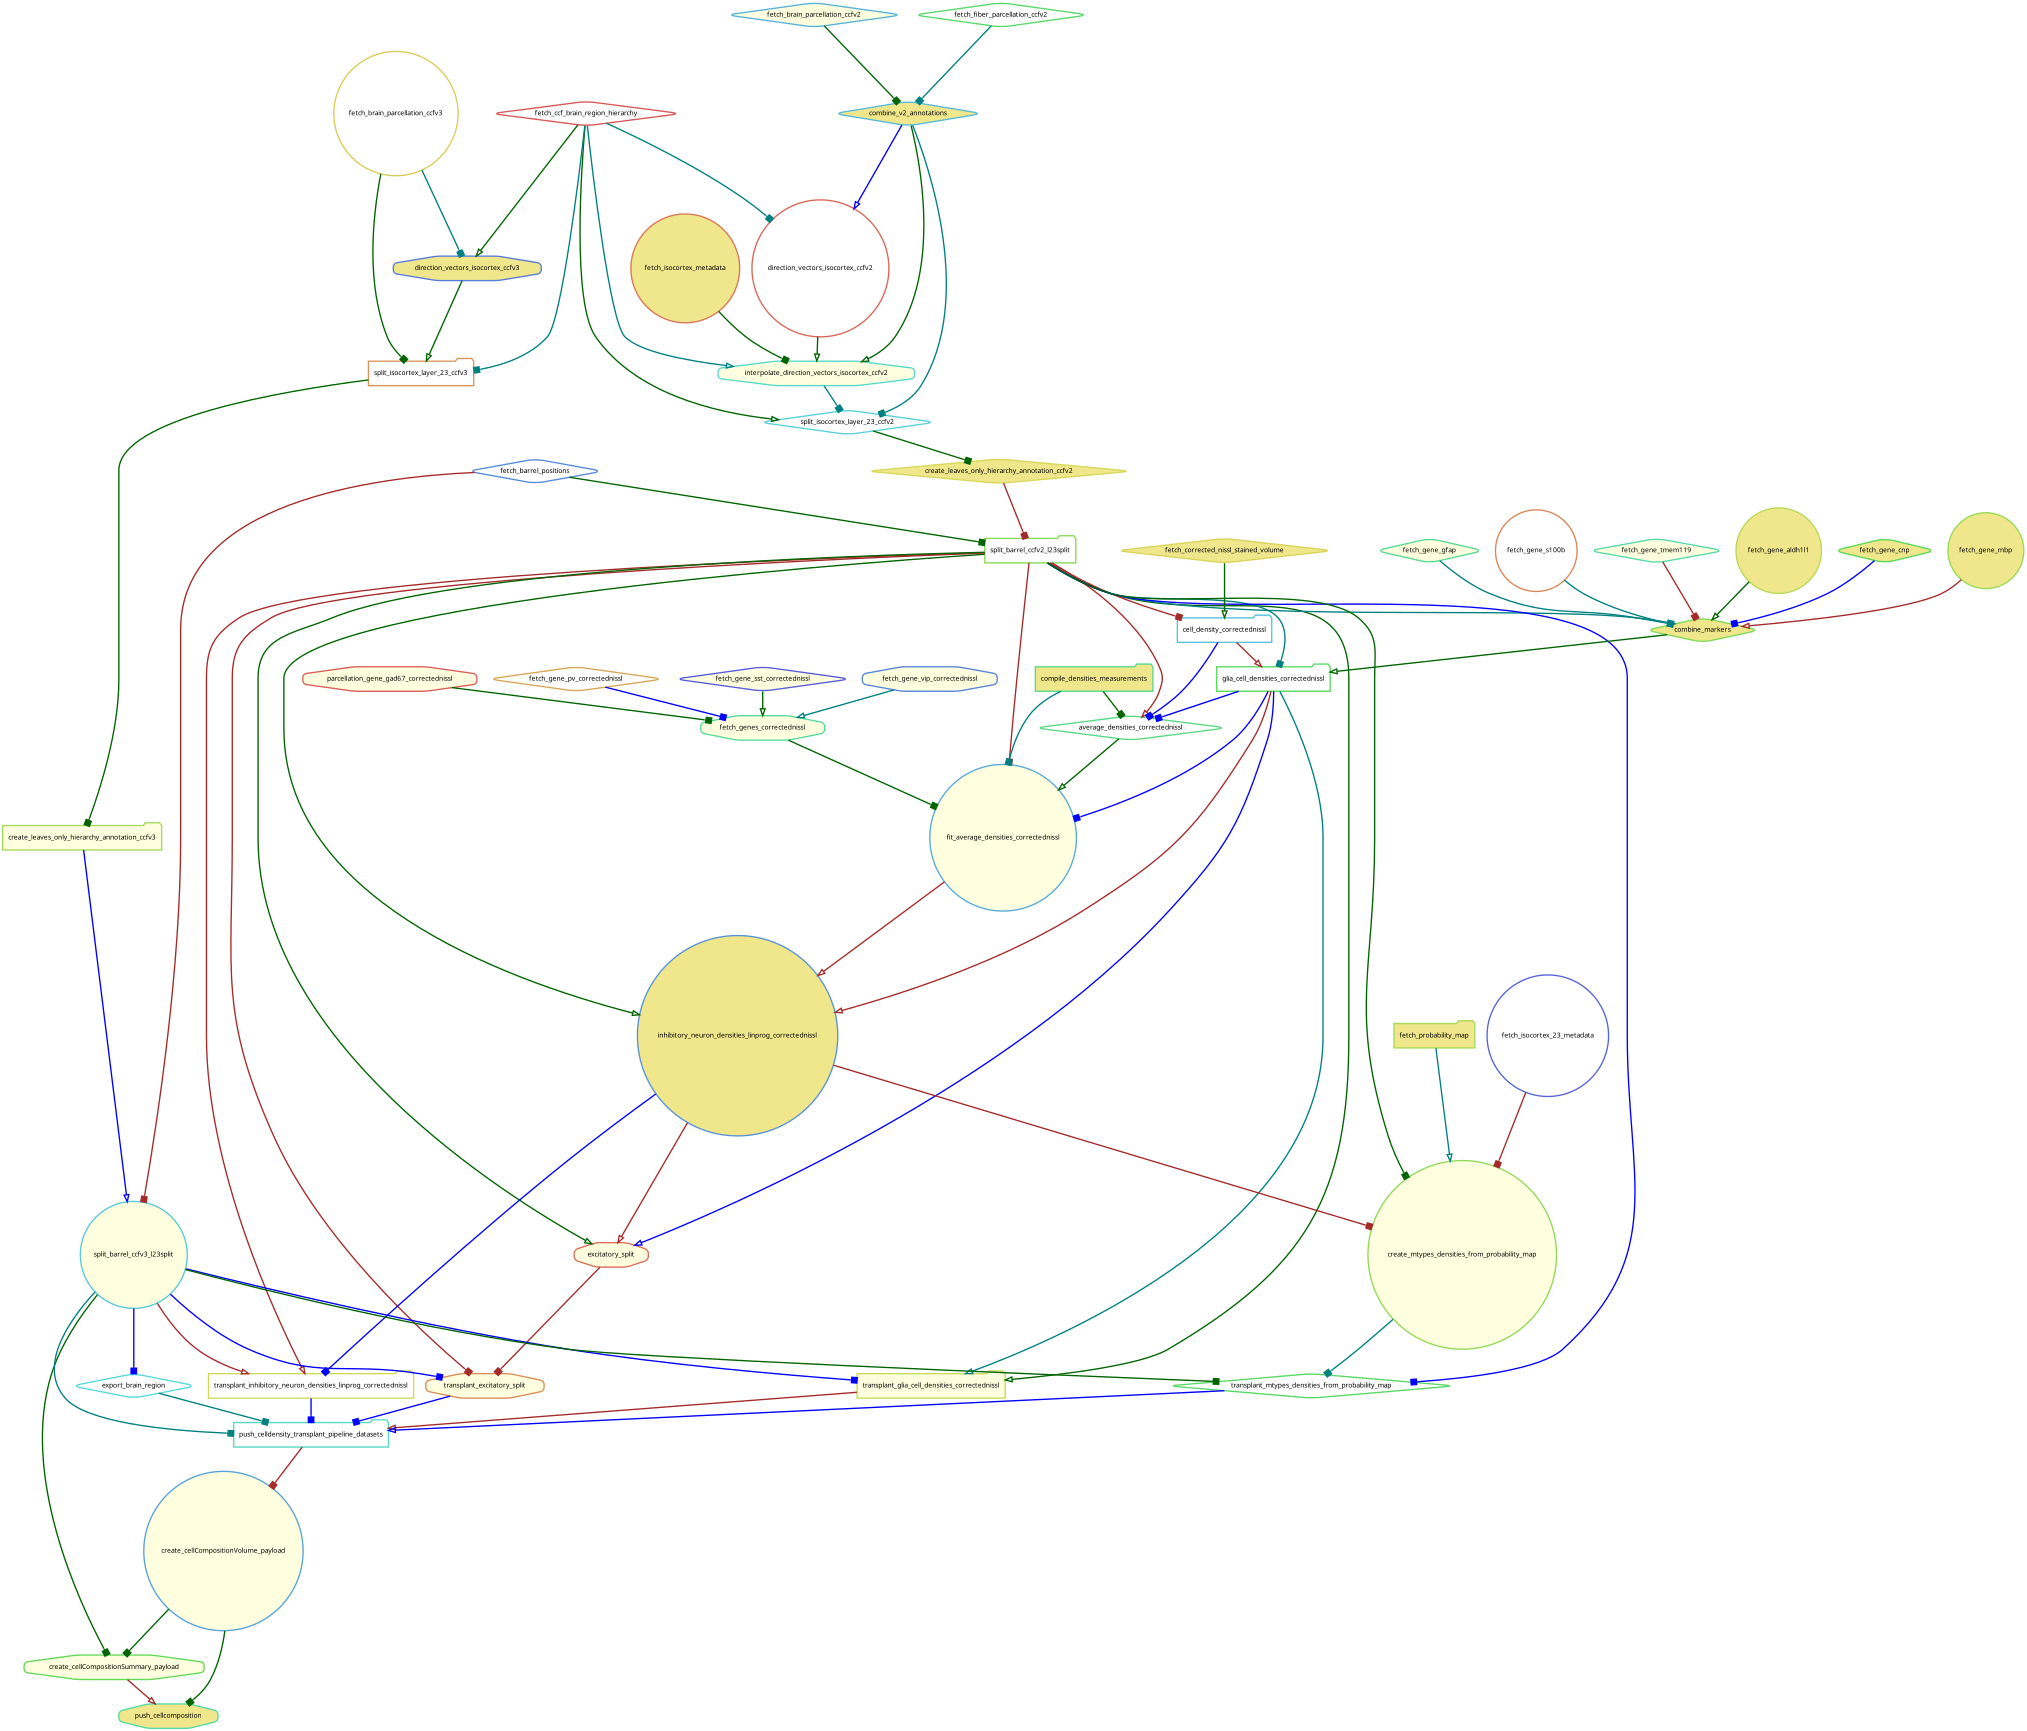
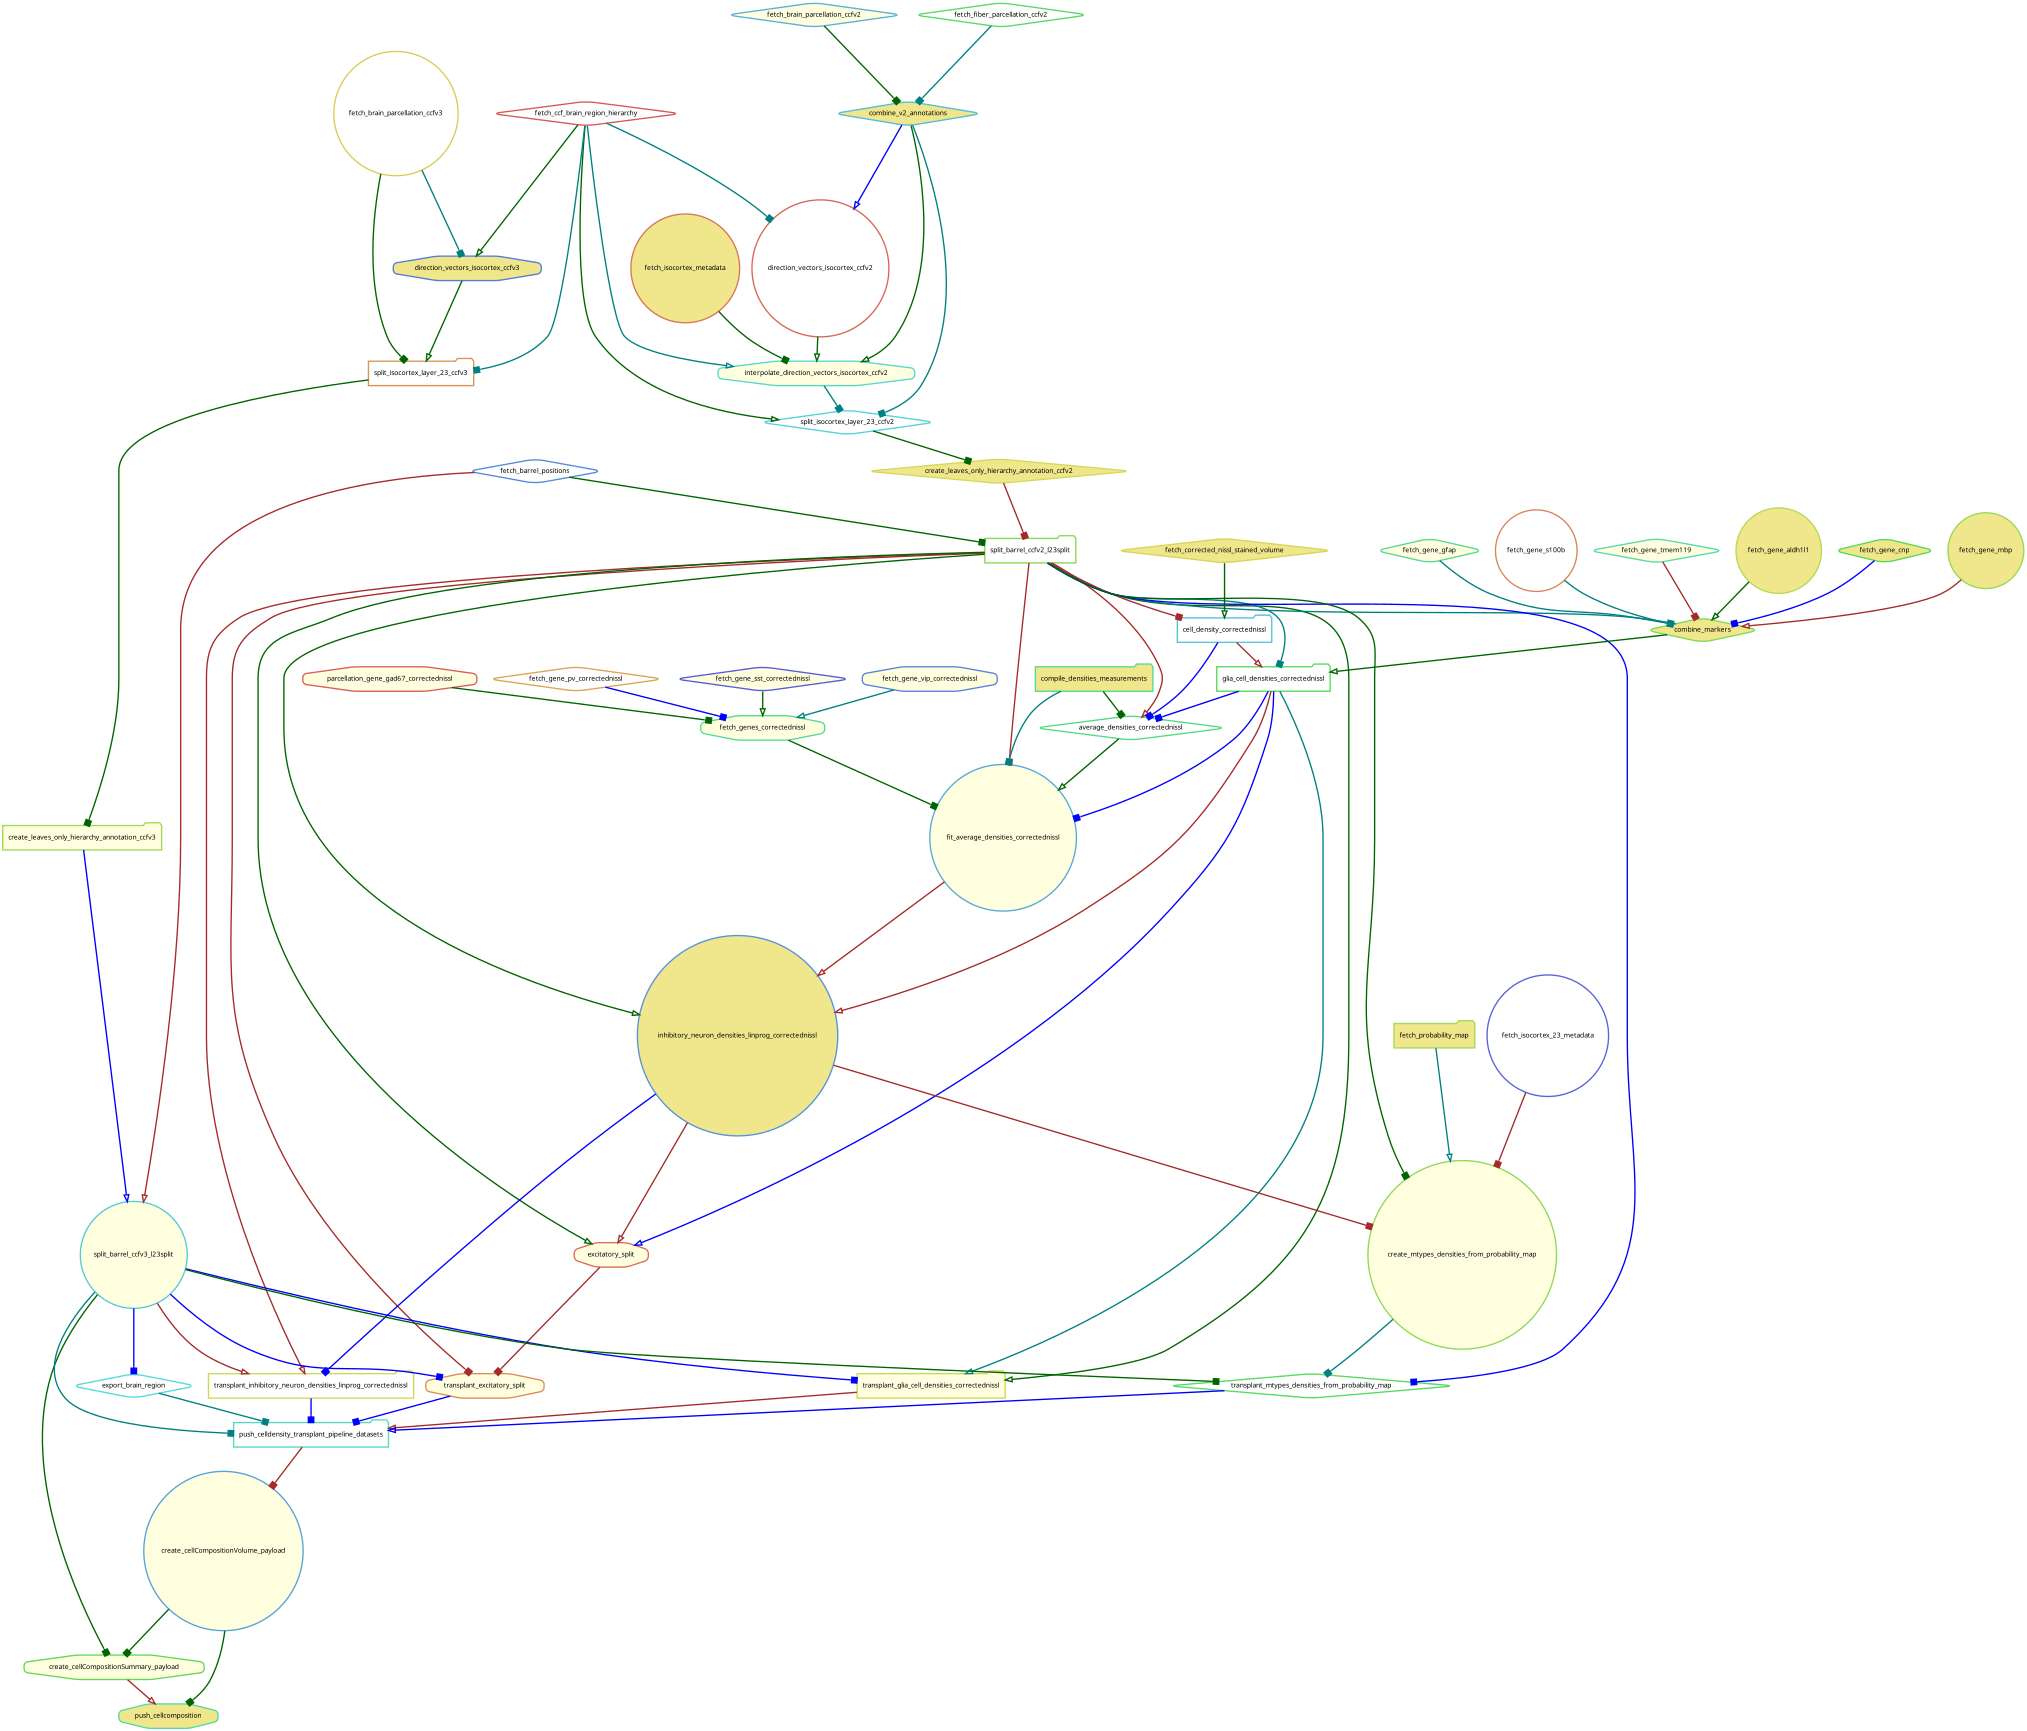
(181, 731) -> (181, 731)
